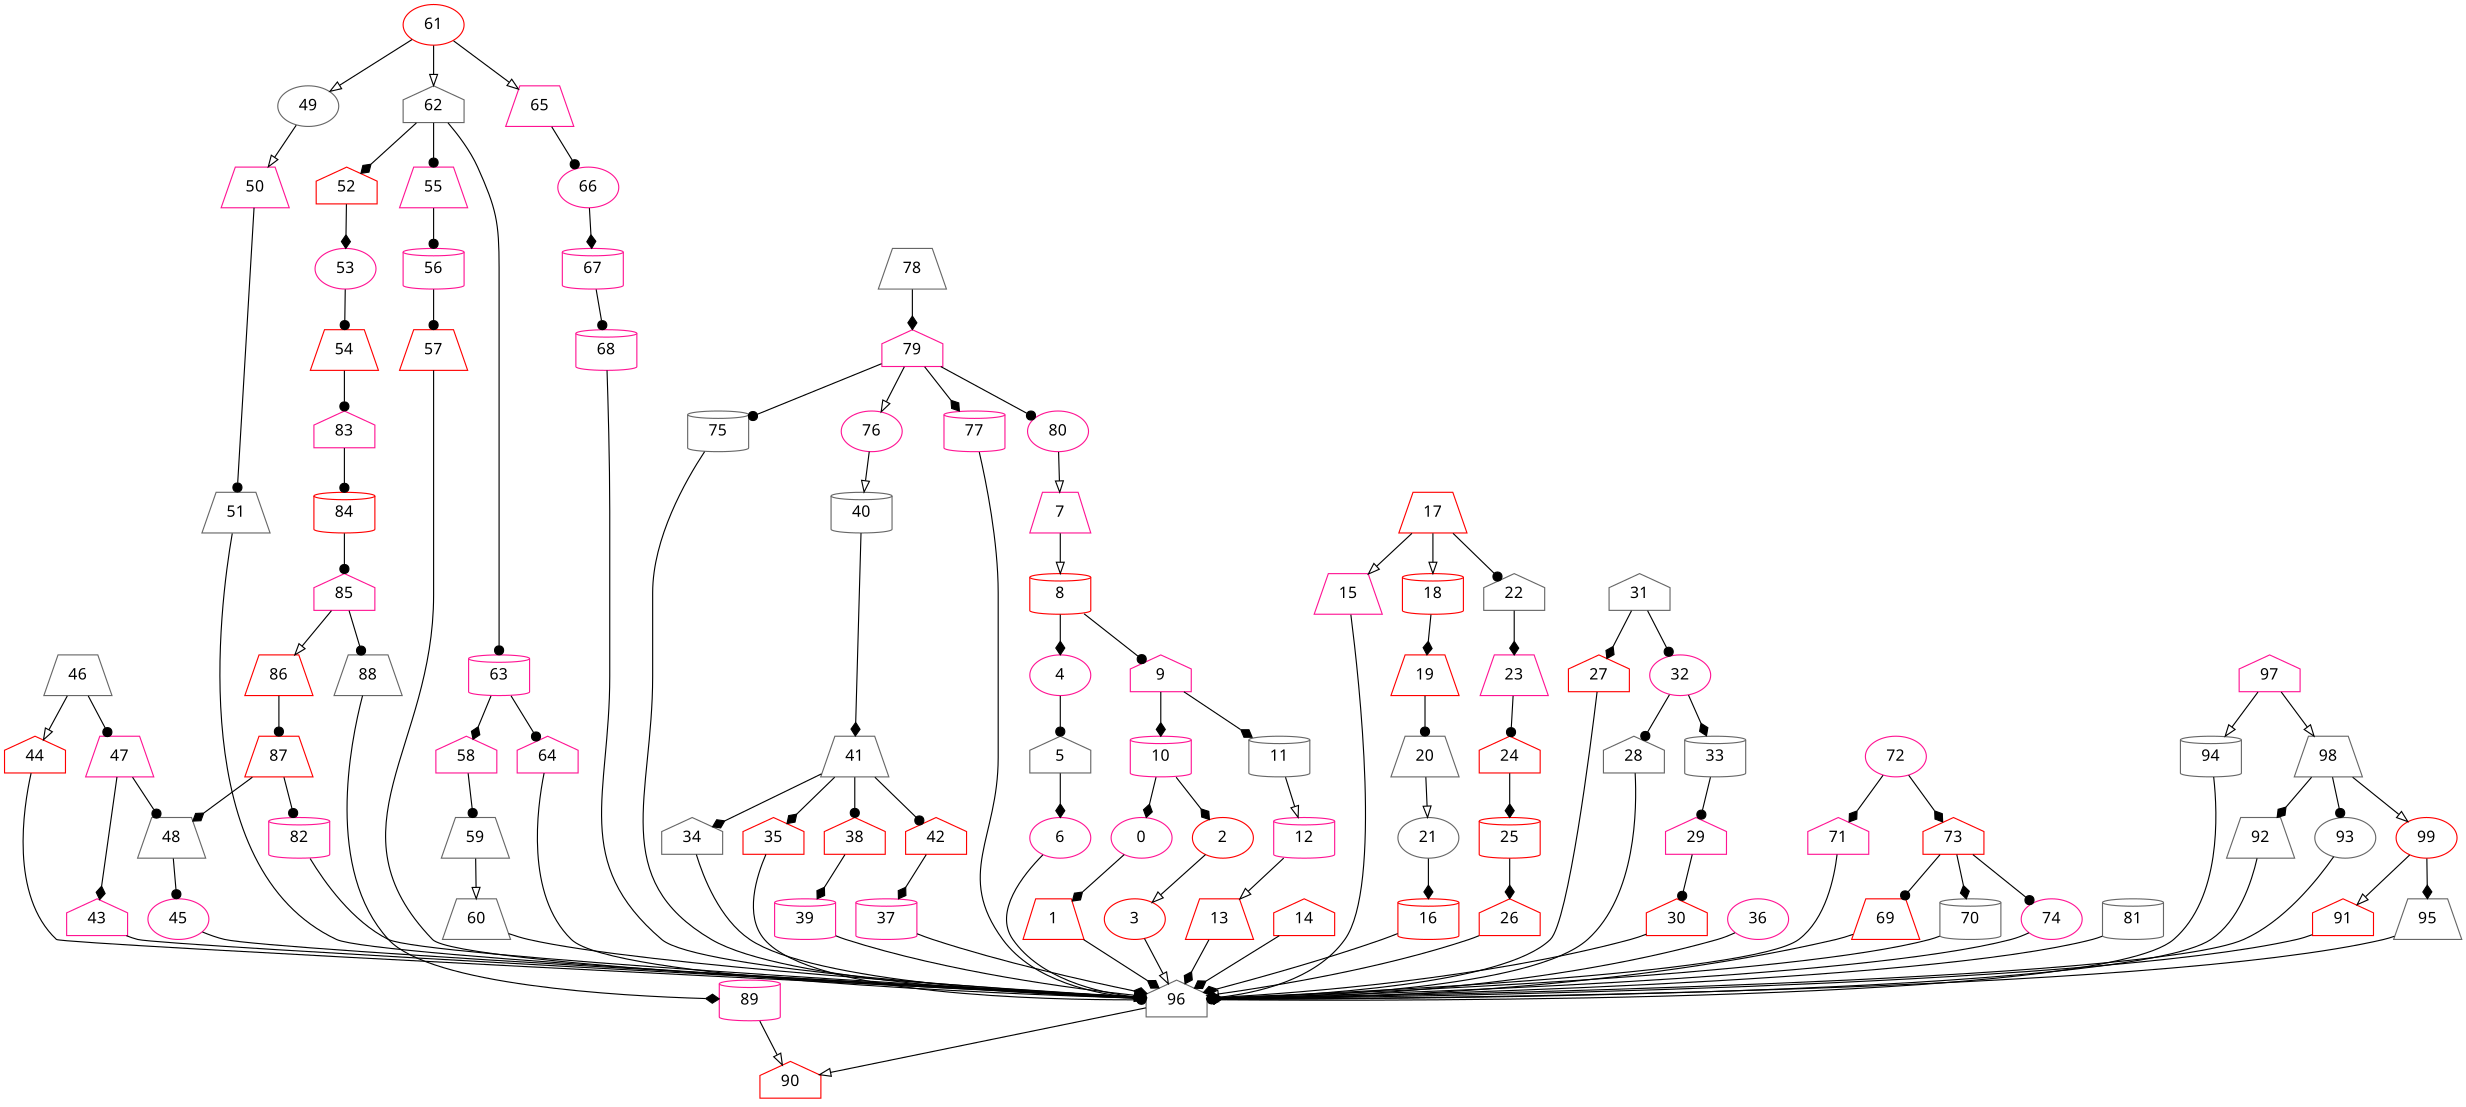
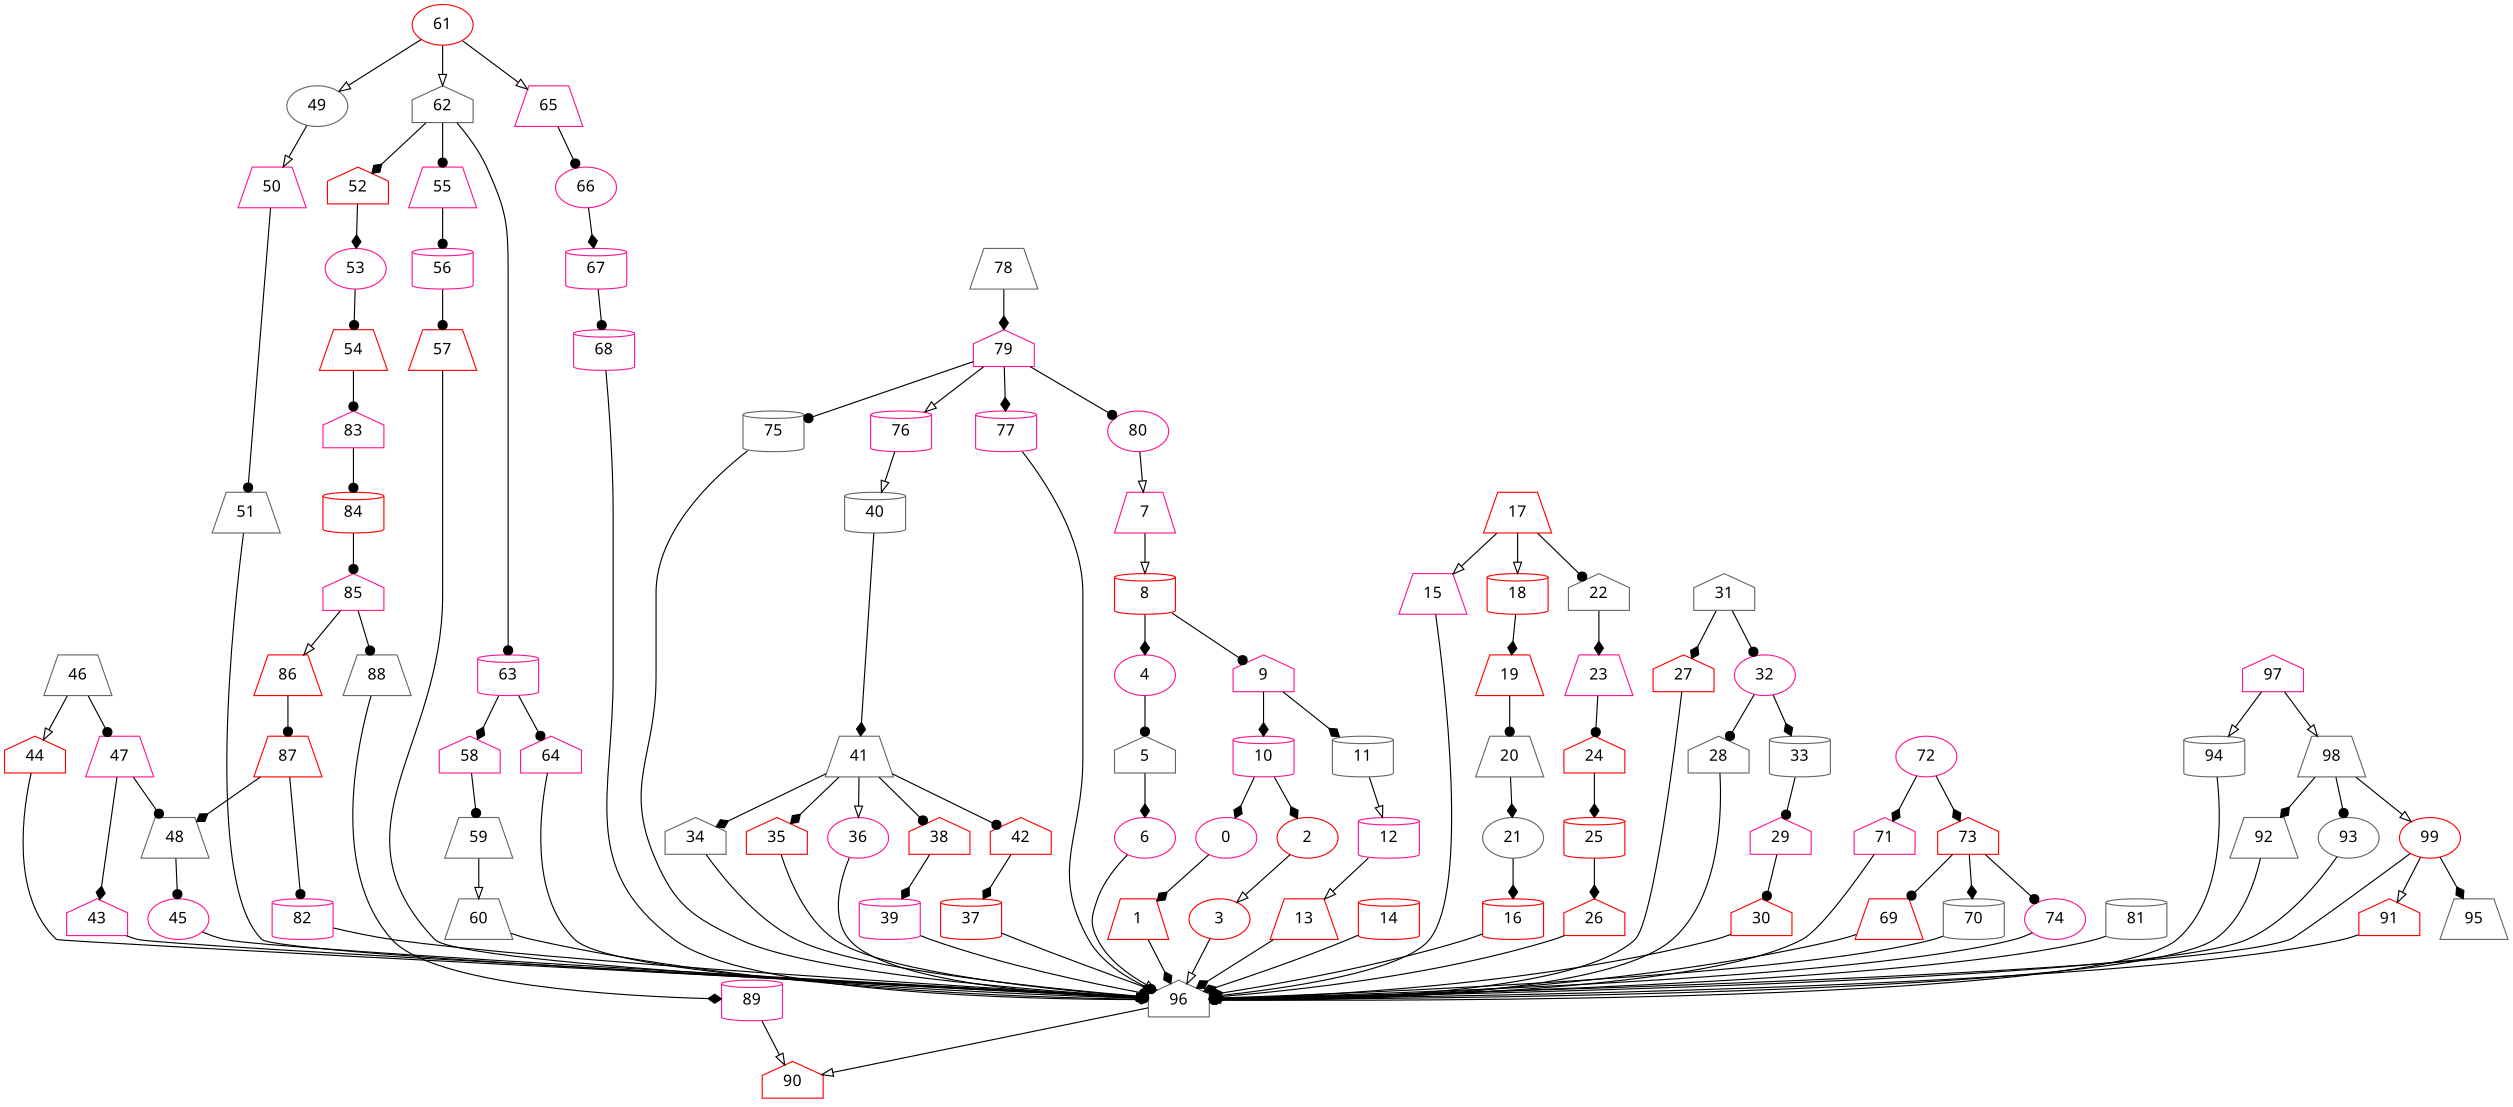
(872, 431) -> (901, 431)
none -> (859, 792)
(1426, 792) -> (1511, 791)
(886, 919) -> (971, 919)
(1304, 919) -> (1389, 919)
(2103, 973) -> (1832, 979)
